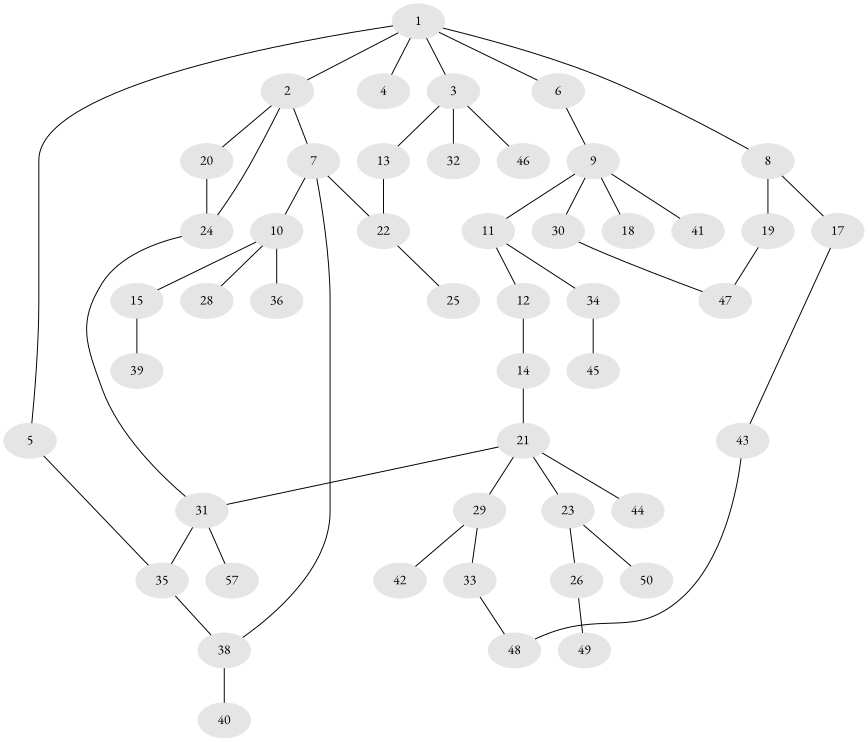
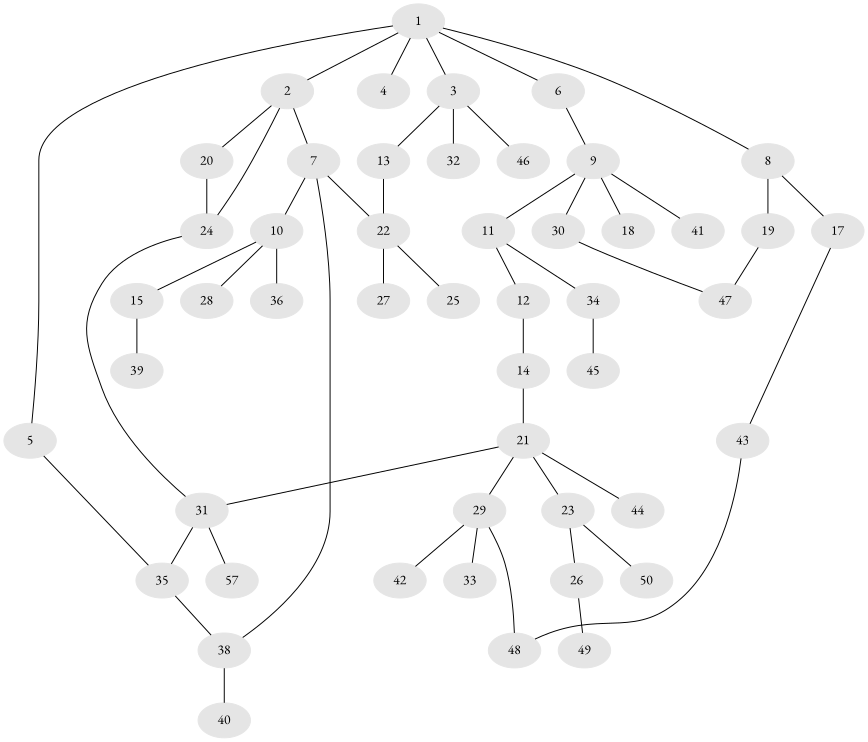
none -> (383, 301)
(492, 616) -> (508, 578)
